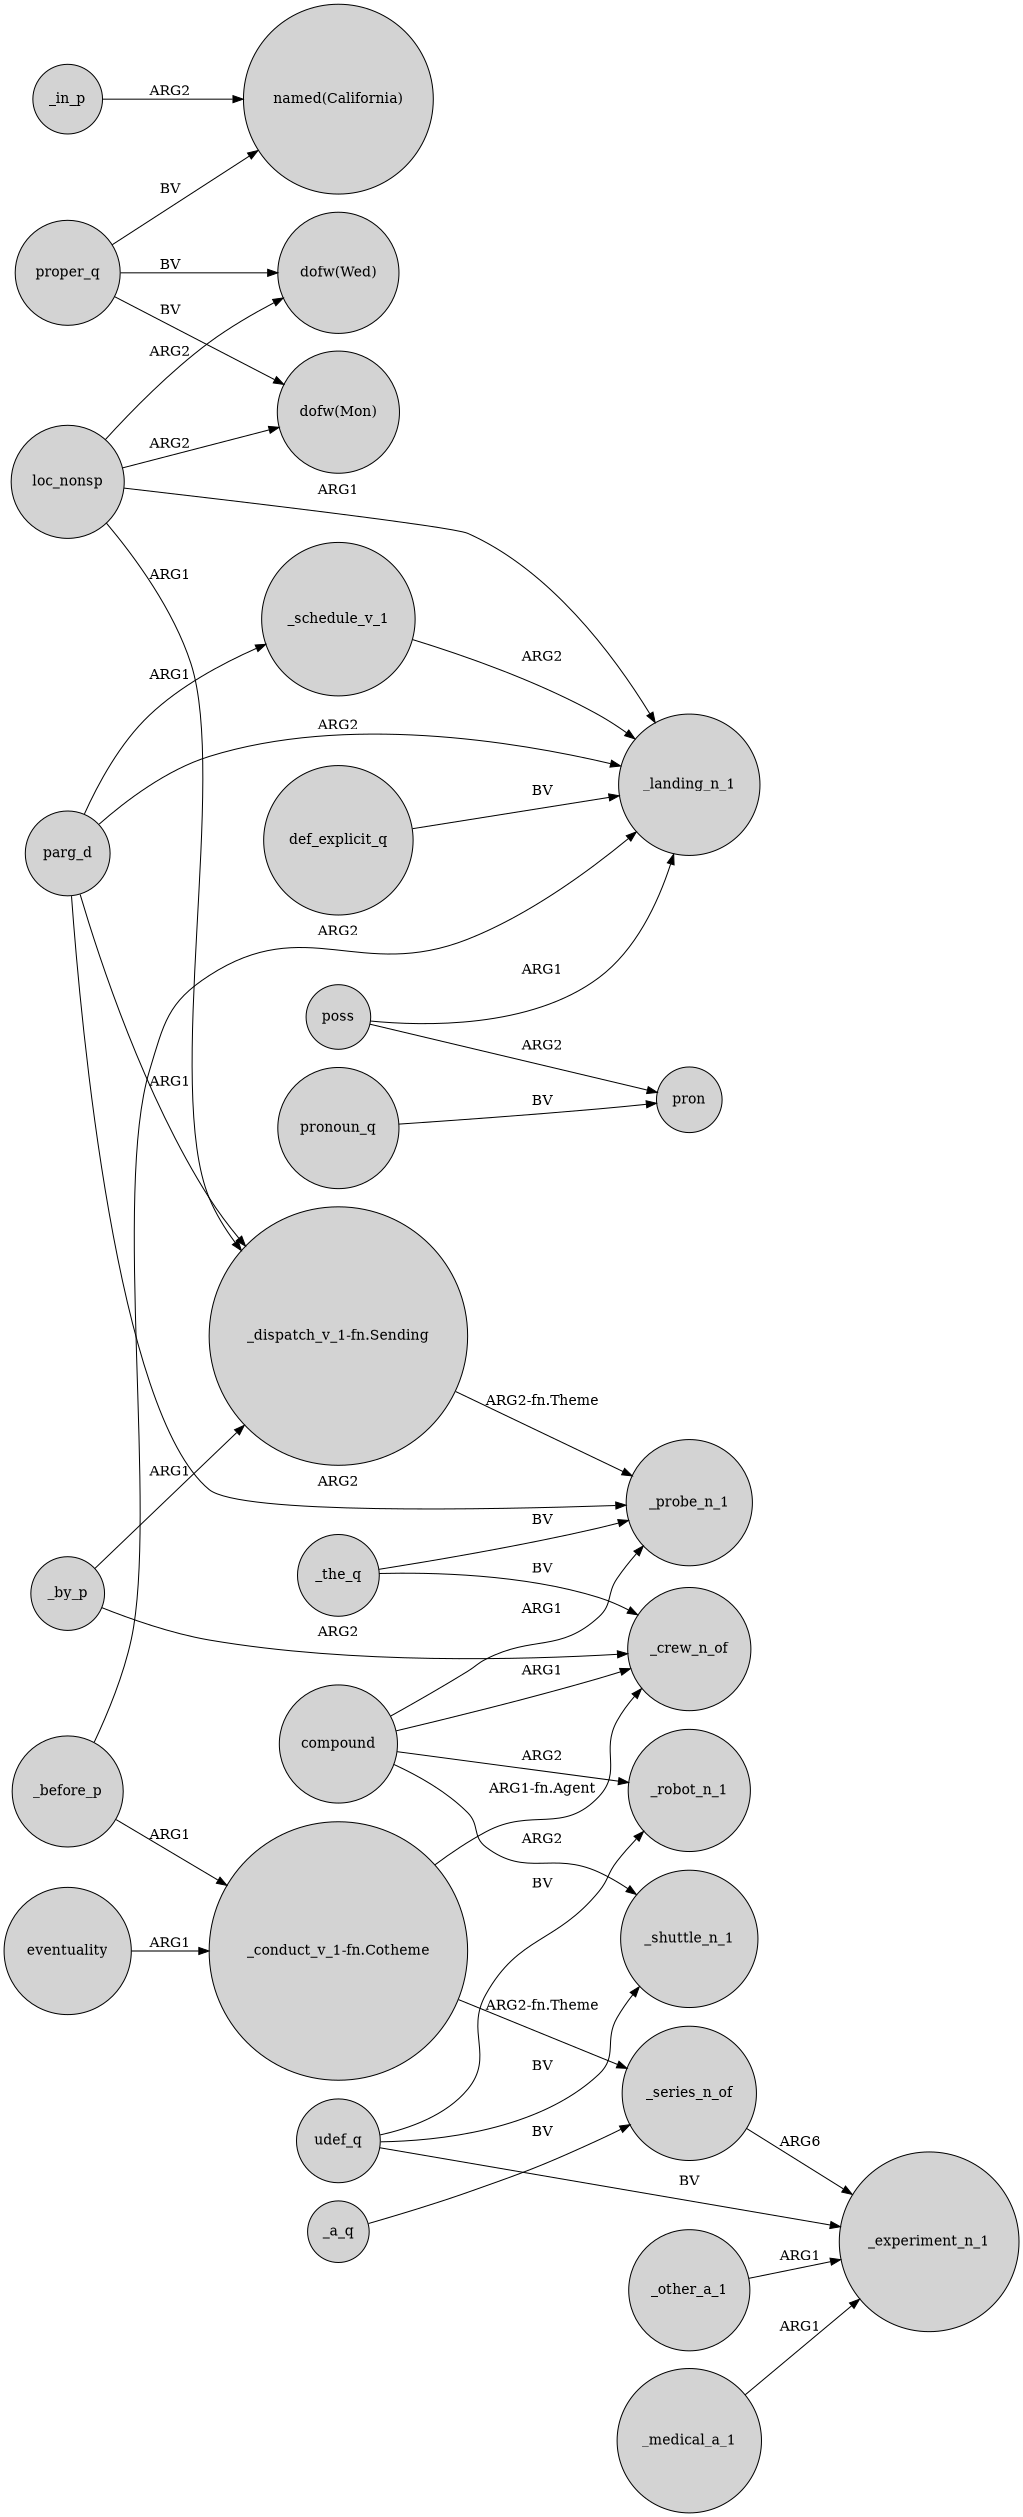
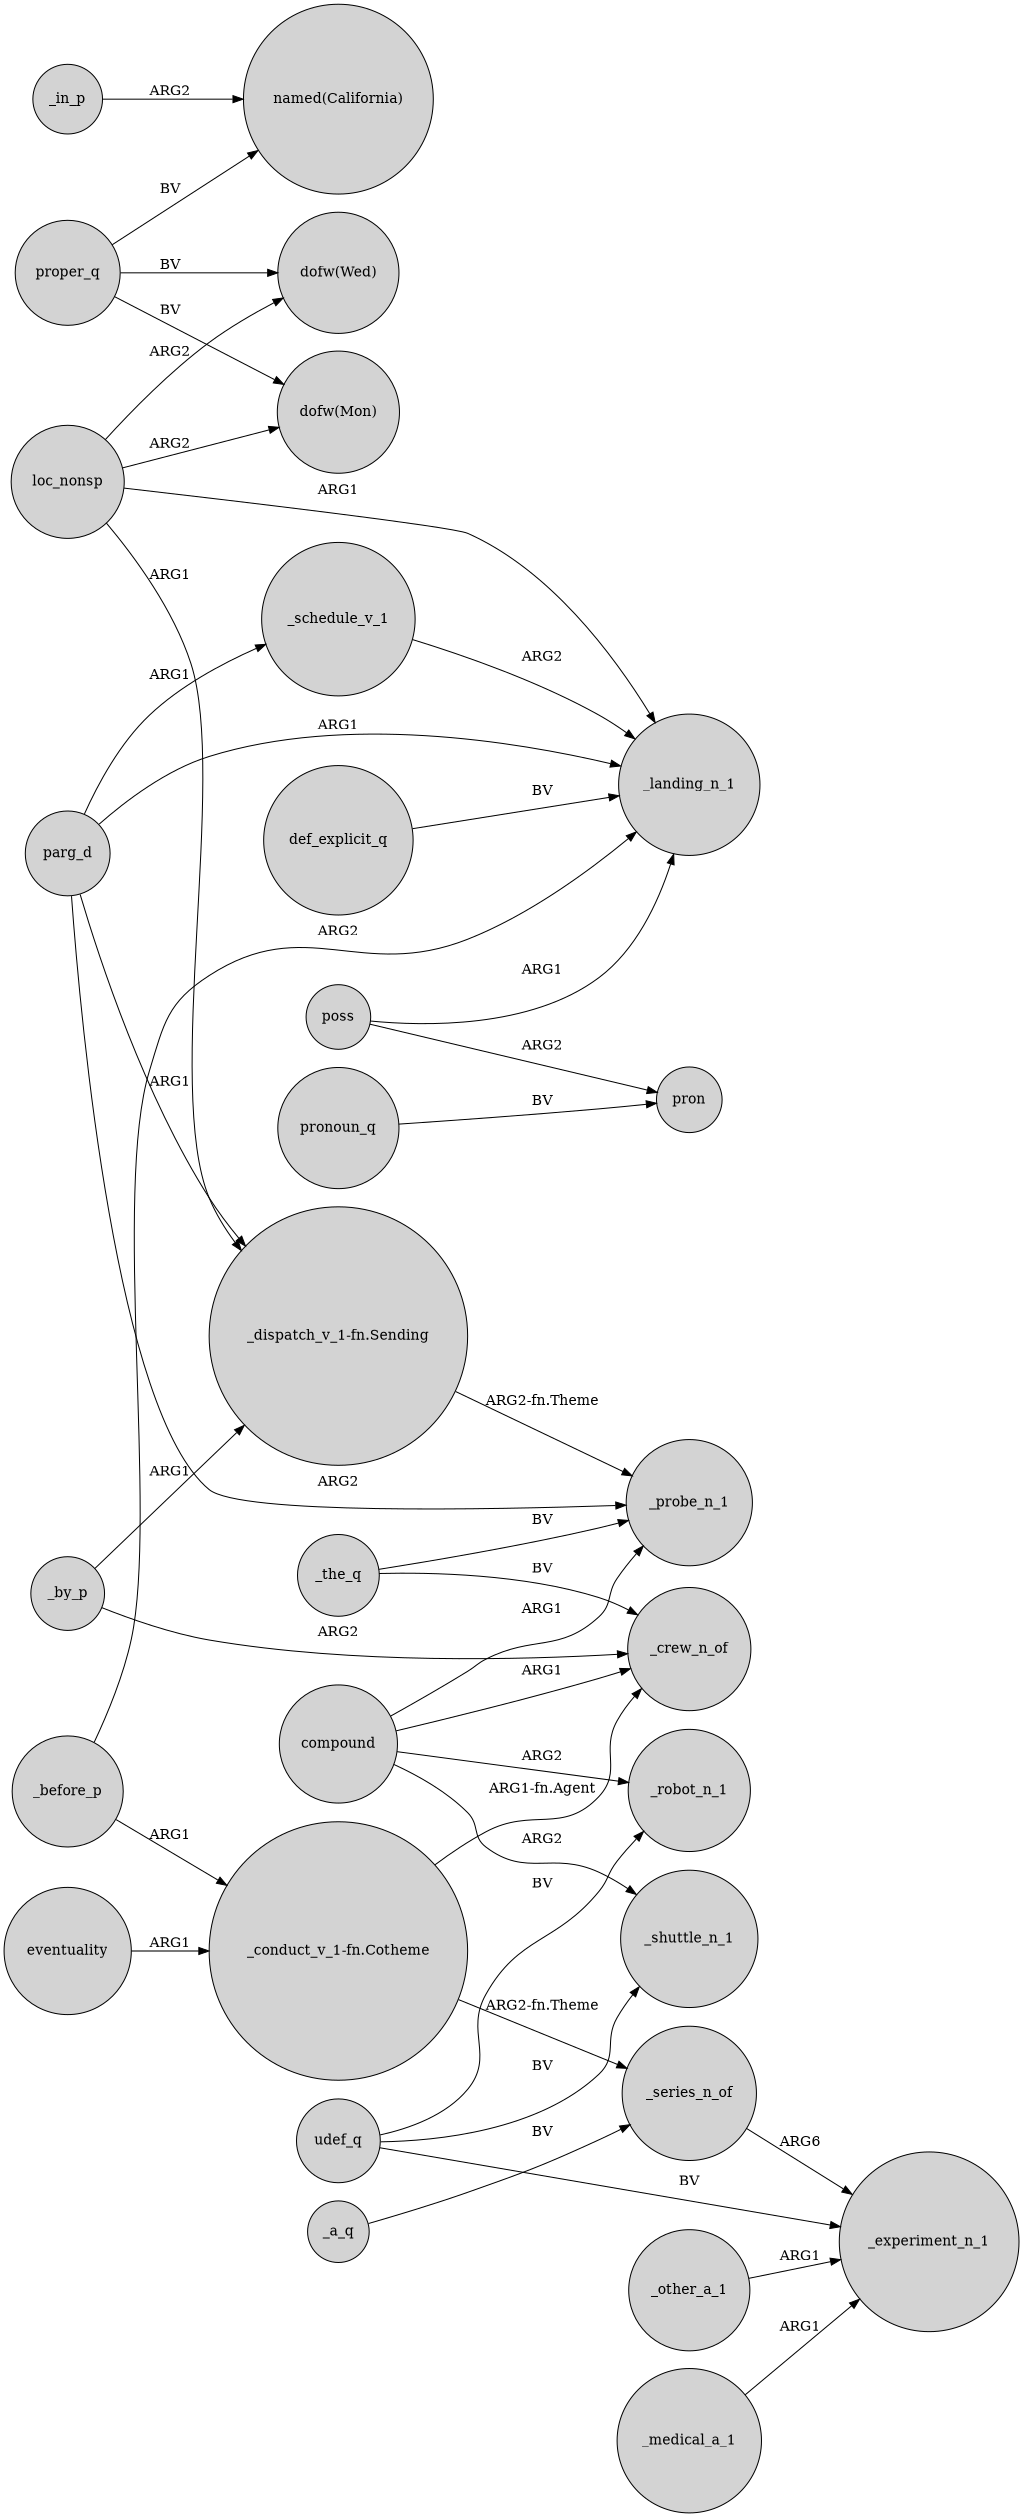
(338, 726) -> (338, 726)
